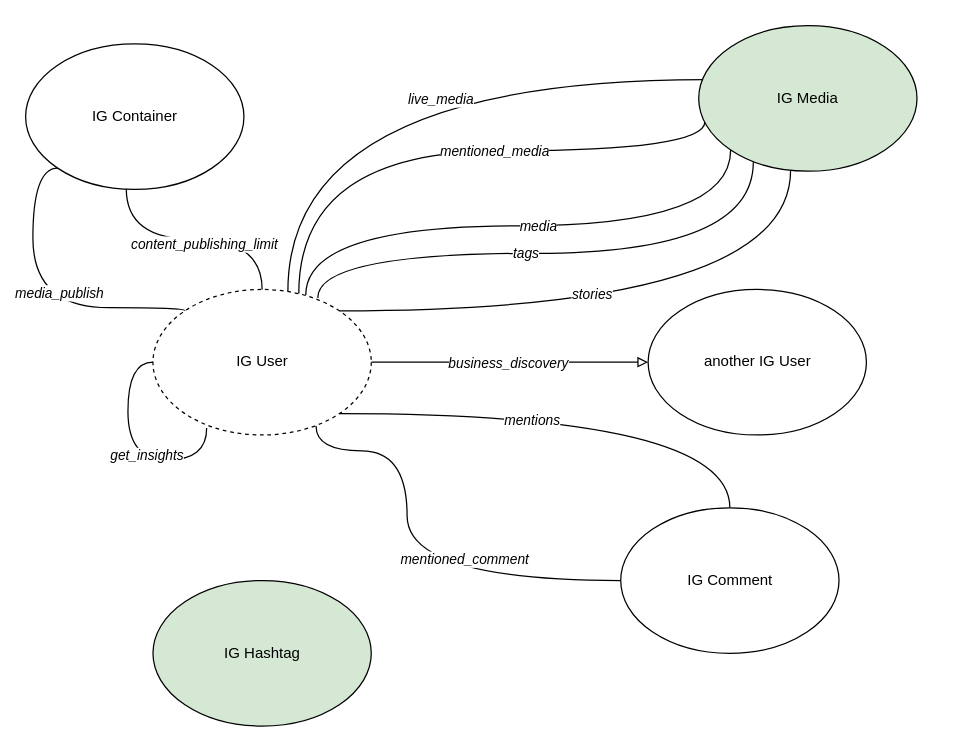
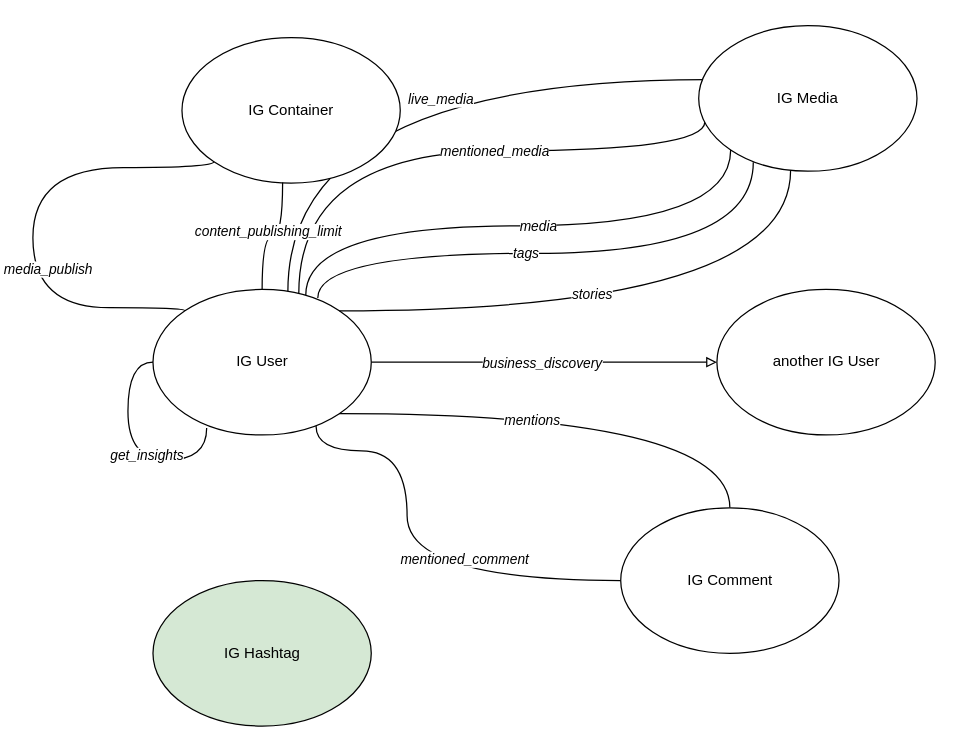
(807, 98) -> (807, 98)
(135, 117) -> (291, 110)
(262, 362) -> (262, 362)
(757, 362) -> (826, 362)
